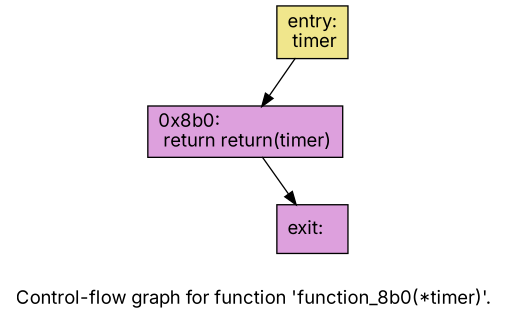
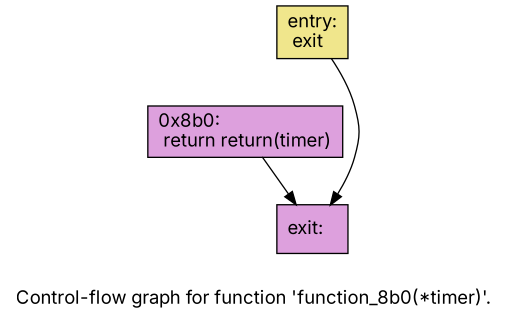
(312, 41) -> (306, 41)
(282, 77) -> (359, 125)
